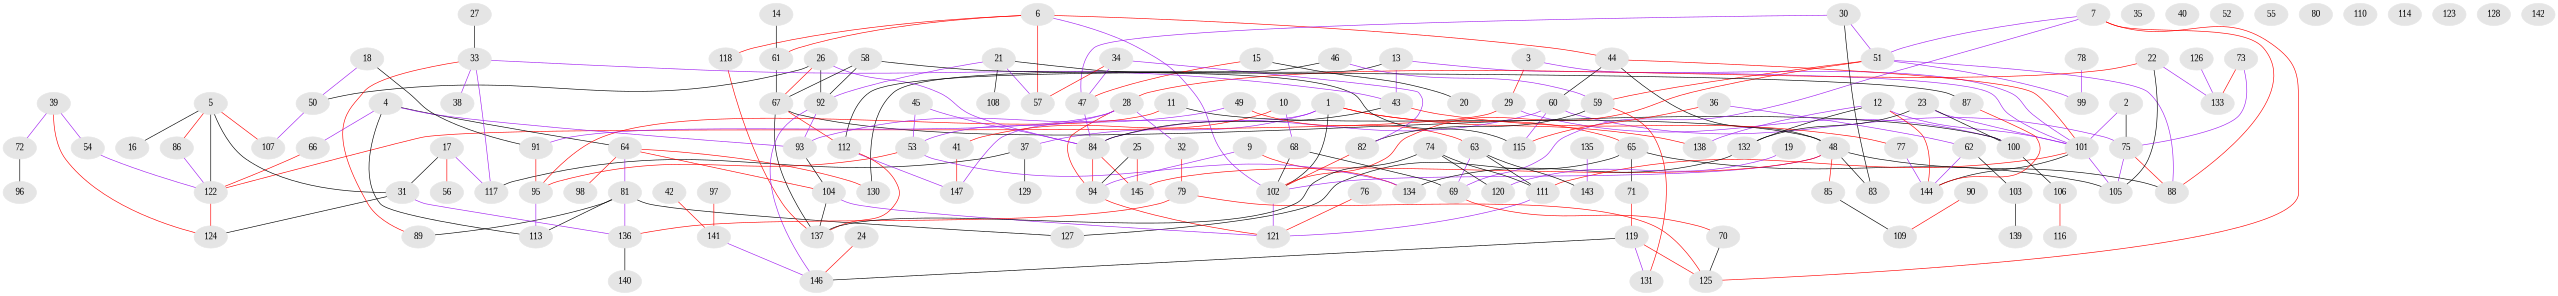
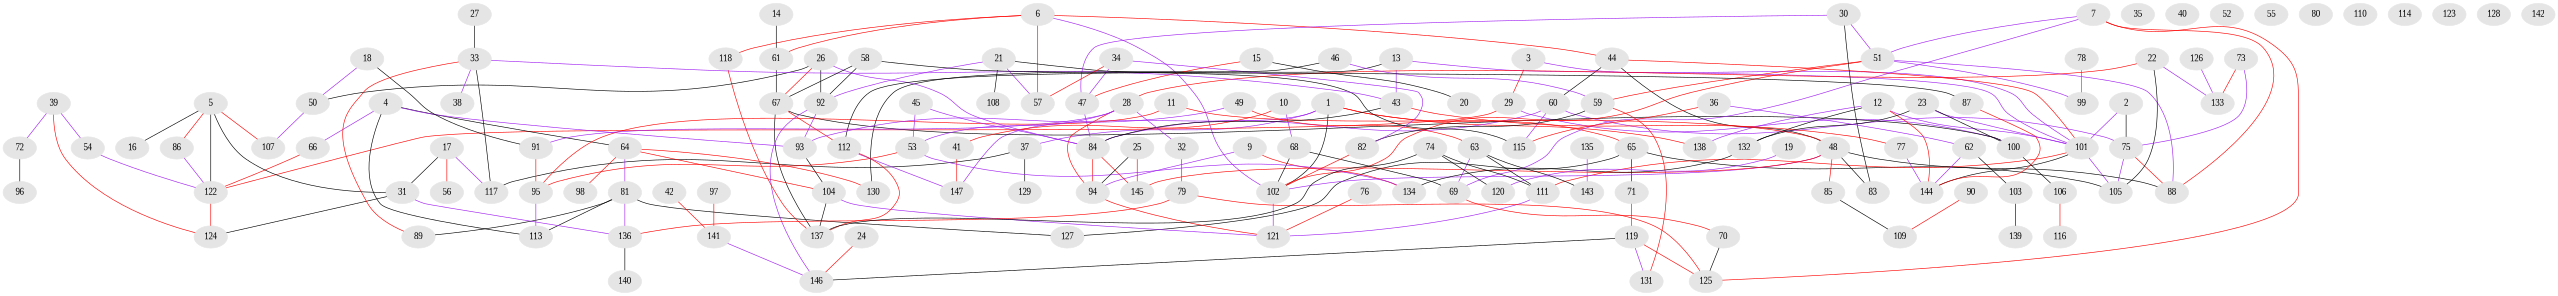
(1345, 121) -> (1345, 121)
(484, 128) -> (484, 128)
